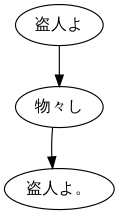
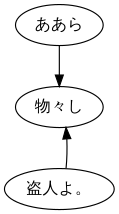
(59, 25) -> (59, 25)
(52, 142) -> (67, 154)
